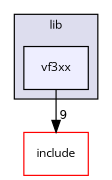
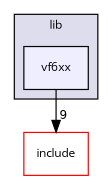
(56, 68) -> (56, 68)
